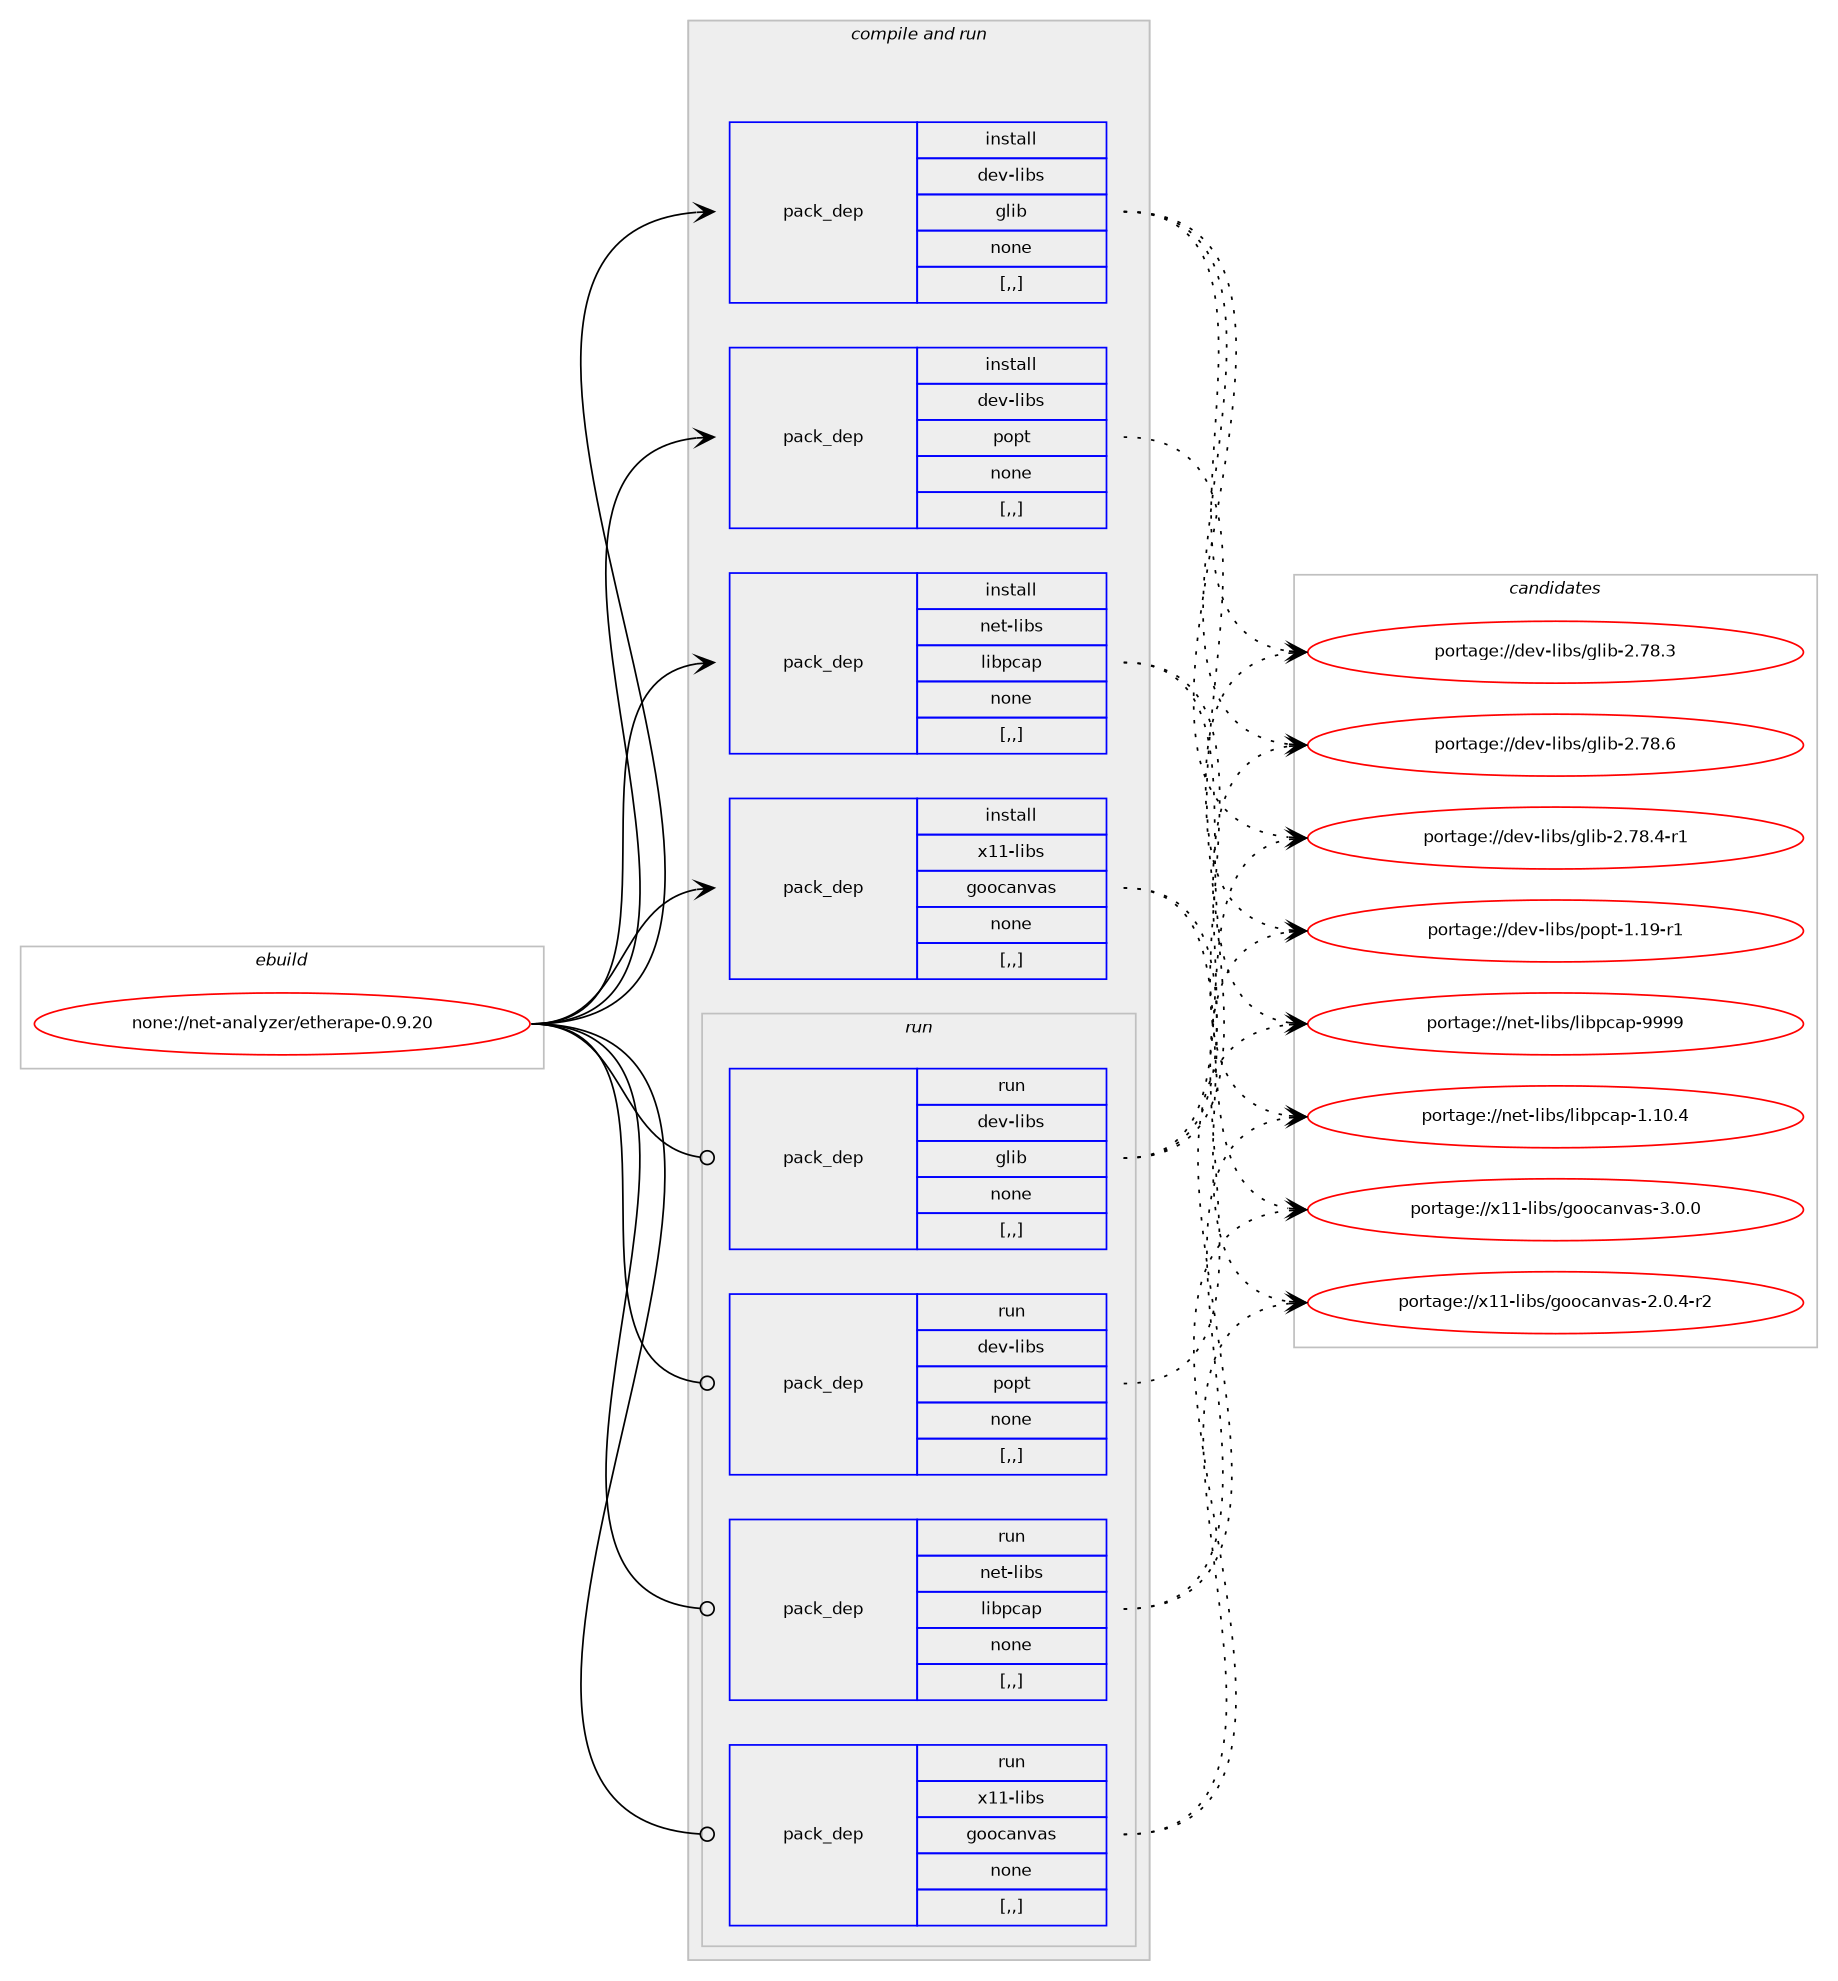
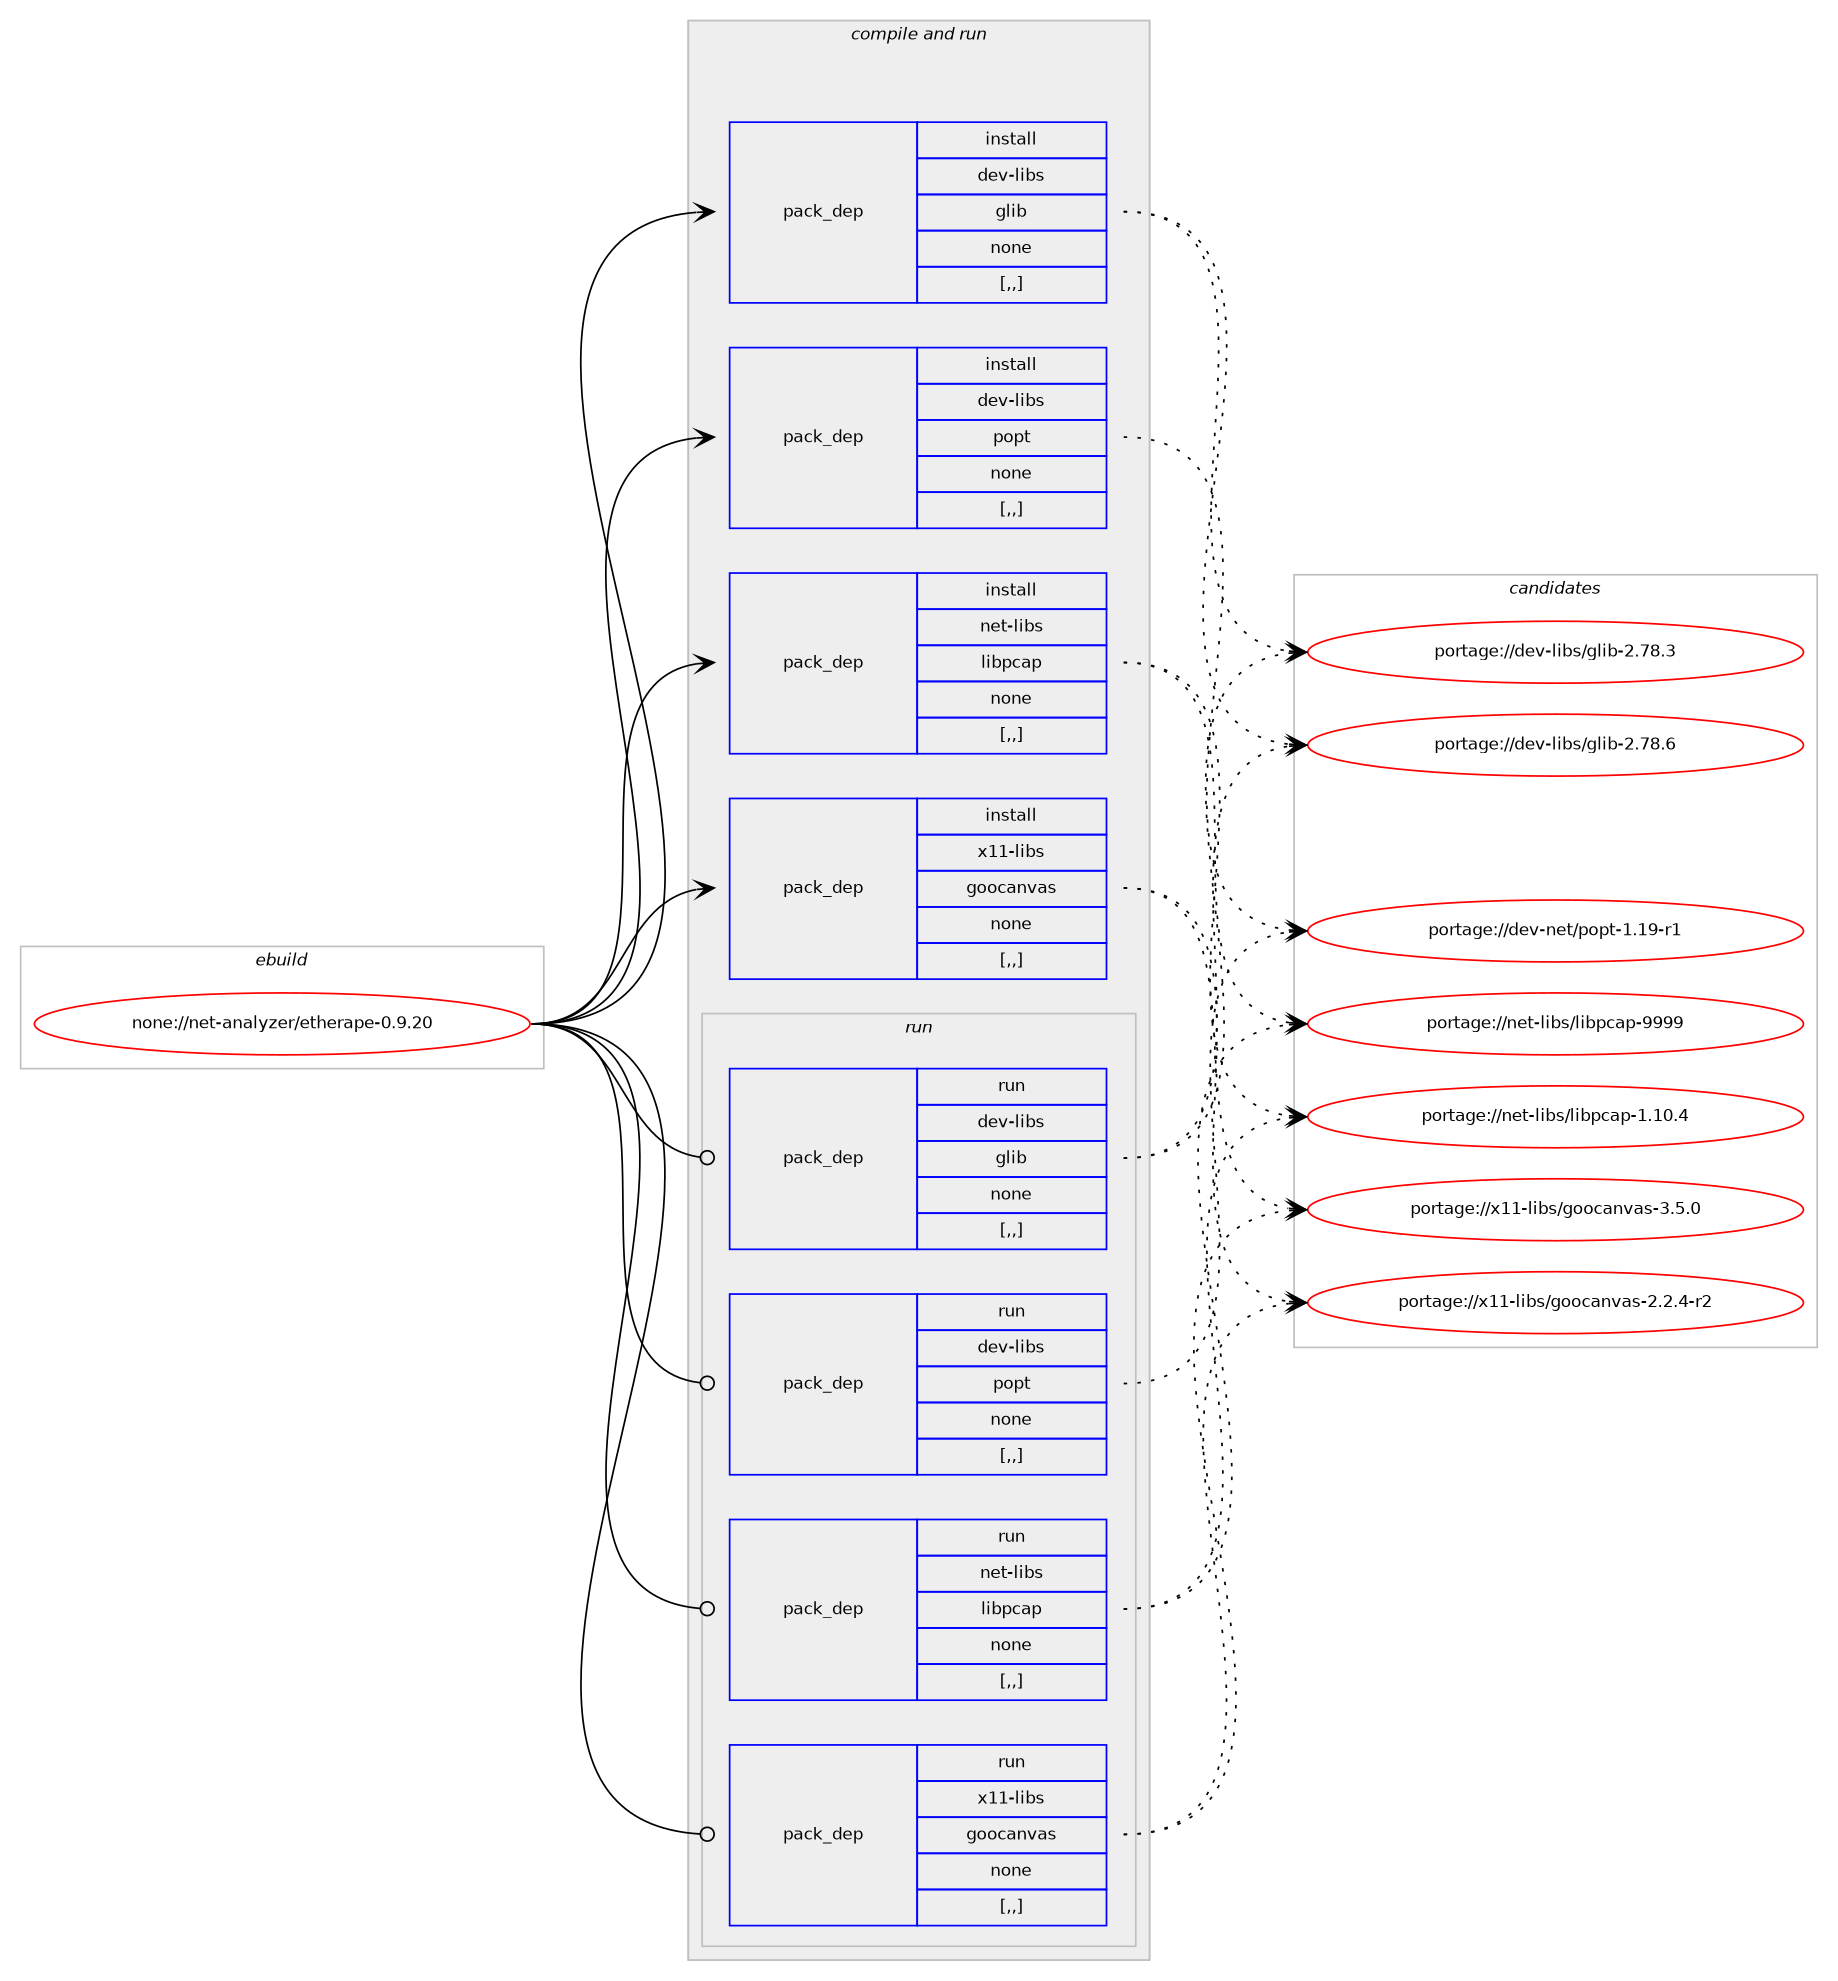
(1556, 838) -> none
(1556, 931) -> (1556, 931)
(1556, 1210) -> (1556, 1210)
(1556, 1303) -> (1556, 1303)
